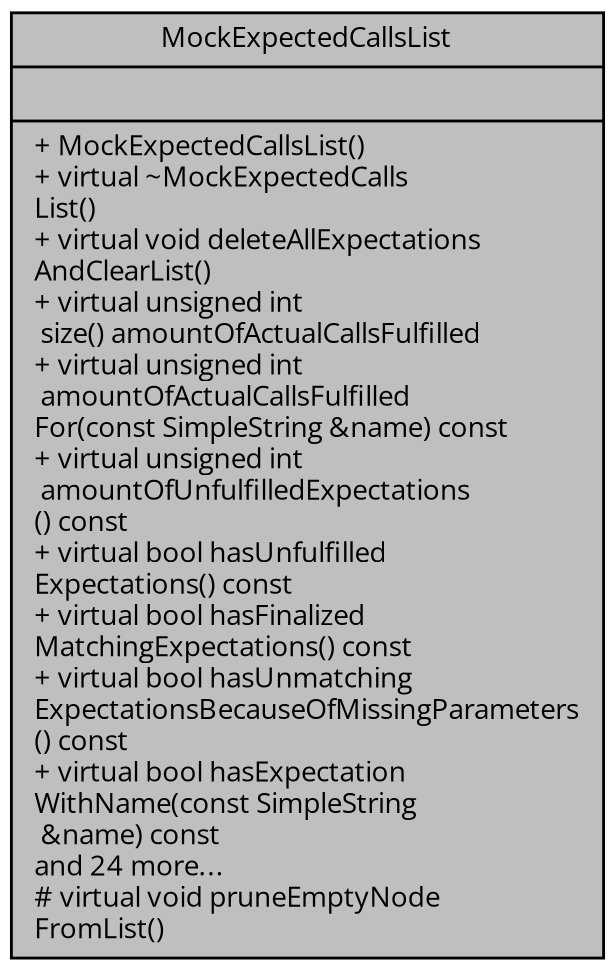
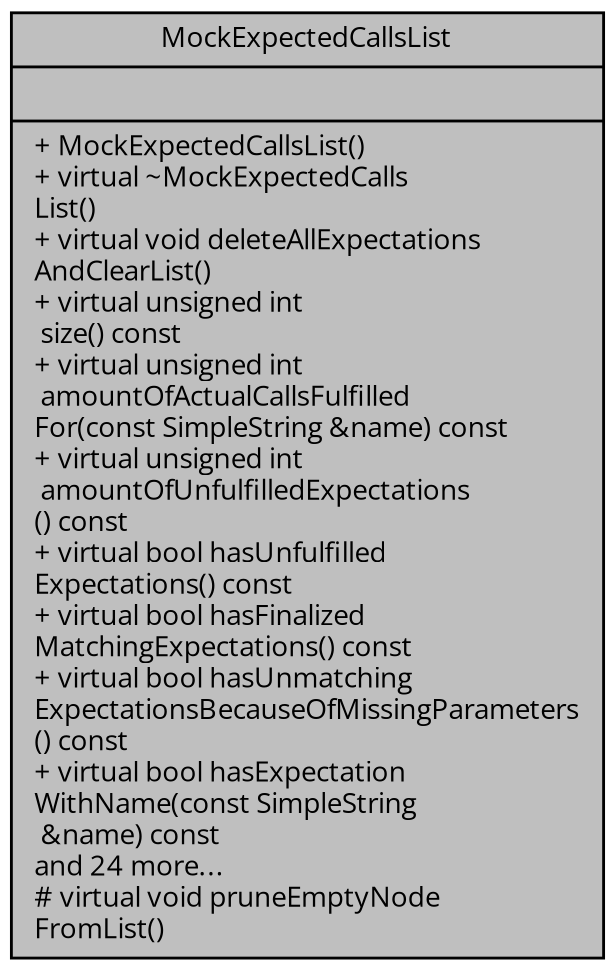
(258, 335) -> (108, 335)
